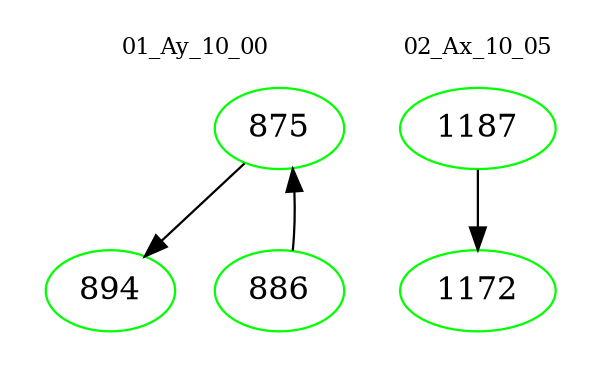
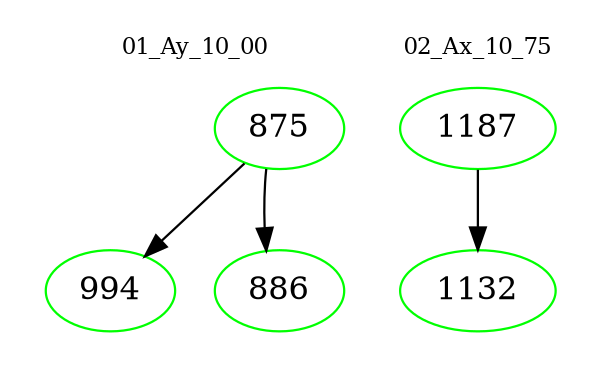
(478, 48) -> (478, 48)
(295, 221) -> (264, 198)
(110, 291) -> (110, 291)
(478, 291) -> (478, 291)
